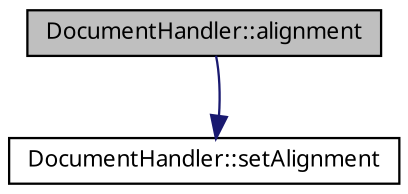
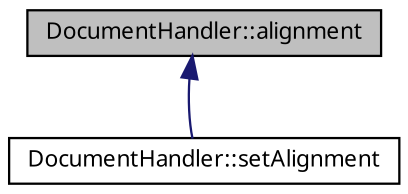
(219, 86) -> (189, 109)
